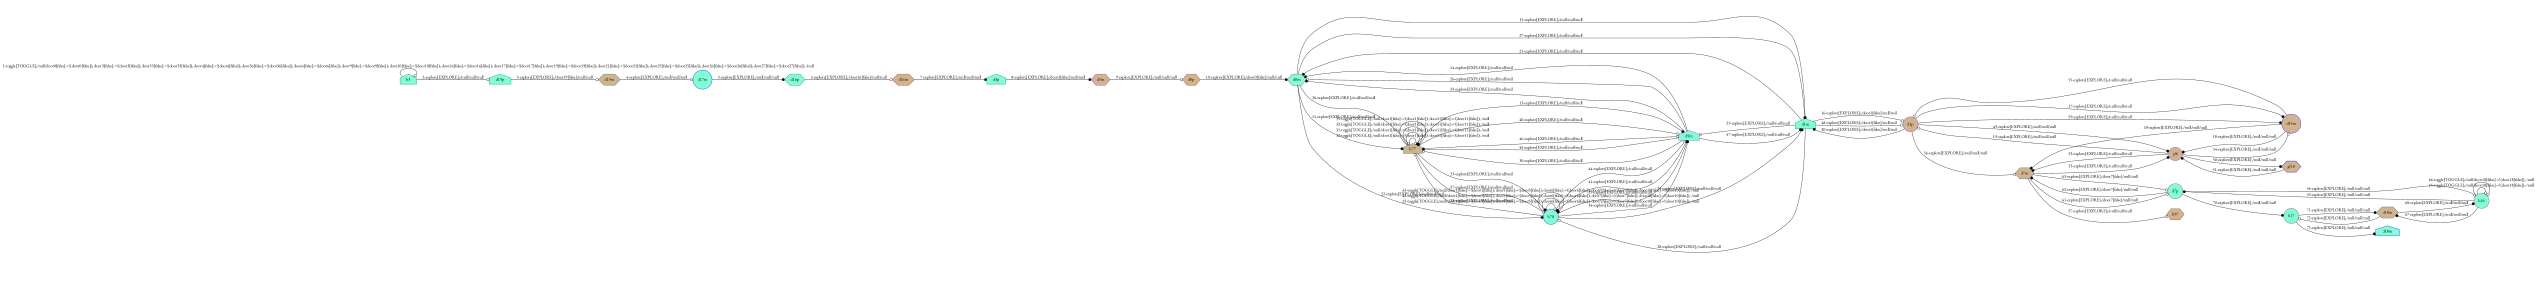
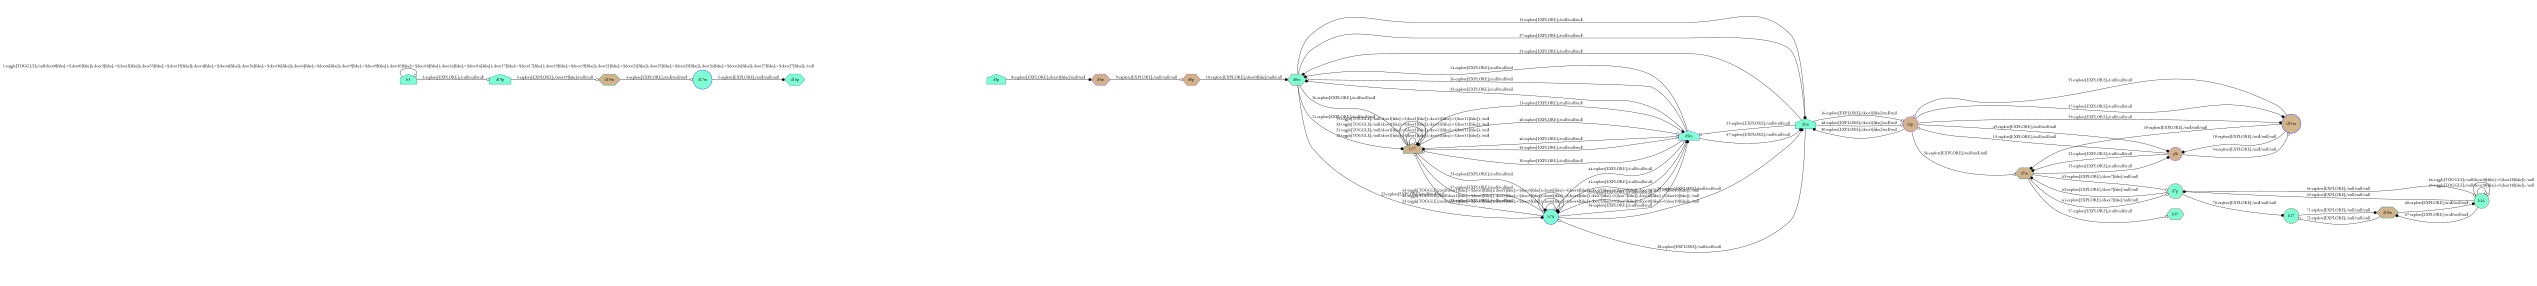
(903, 80) -> none
(2291, 167) -> none
(2175, 214) -> (2175, 214)
(2387, 231) -> none
